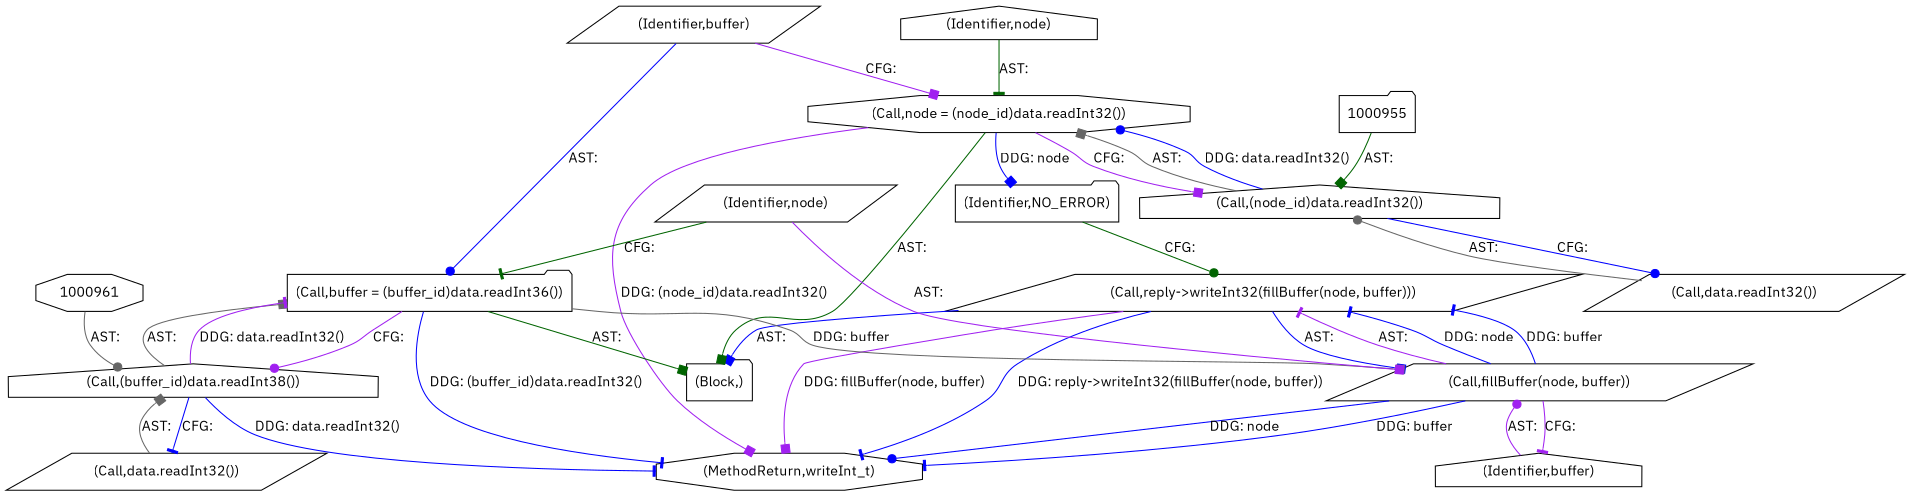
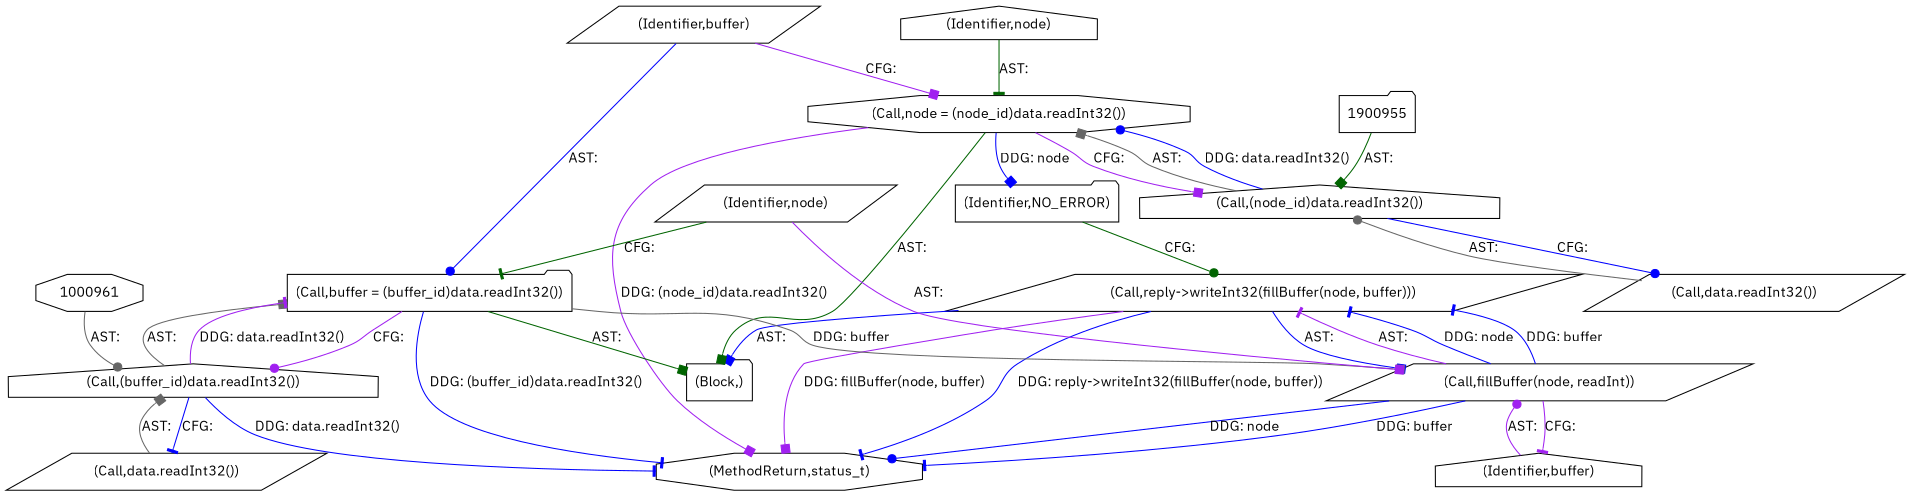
(1377, 114) -> (1377, 114)
(430, 293) -> (430, 293)
(193, 382) -> (193, 382)
(1540, 382) -> (1540, 382)
(789, 472) -> (789, 472)
